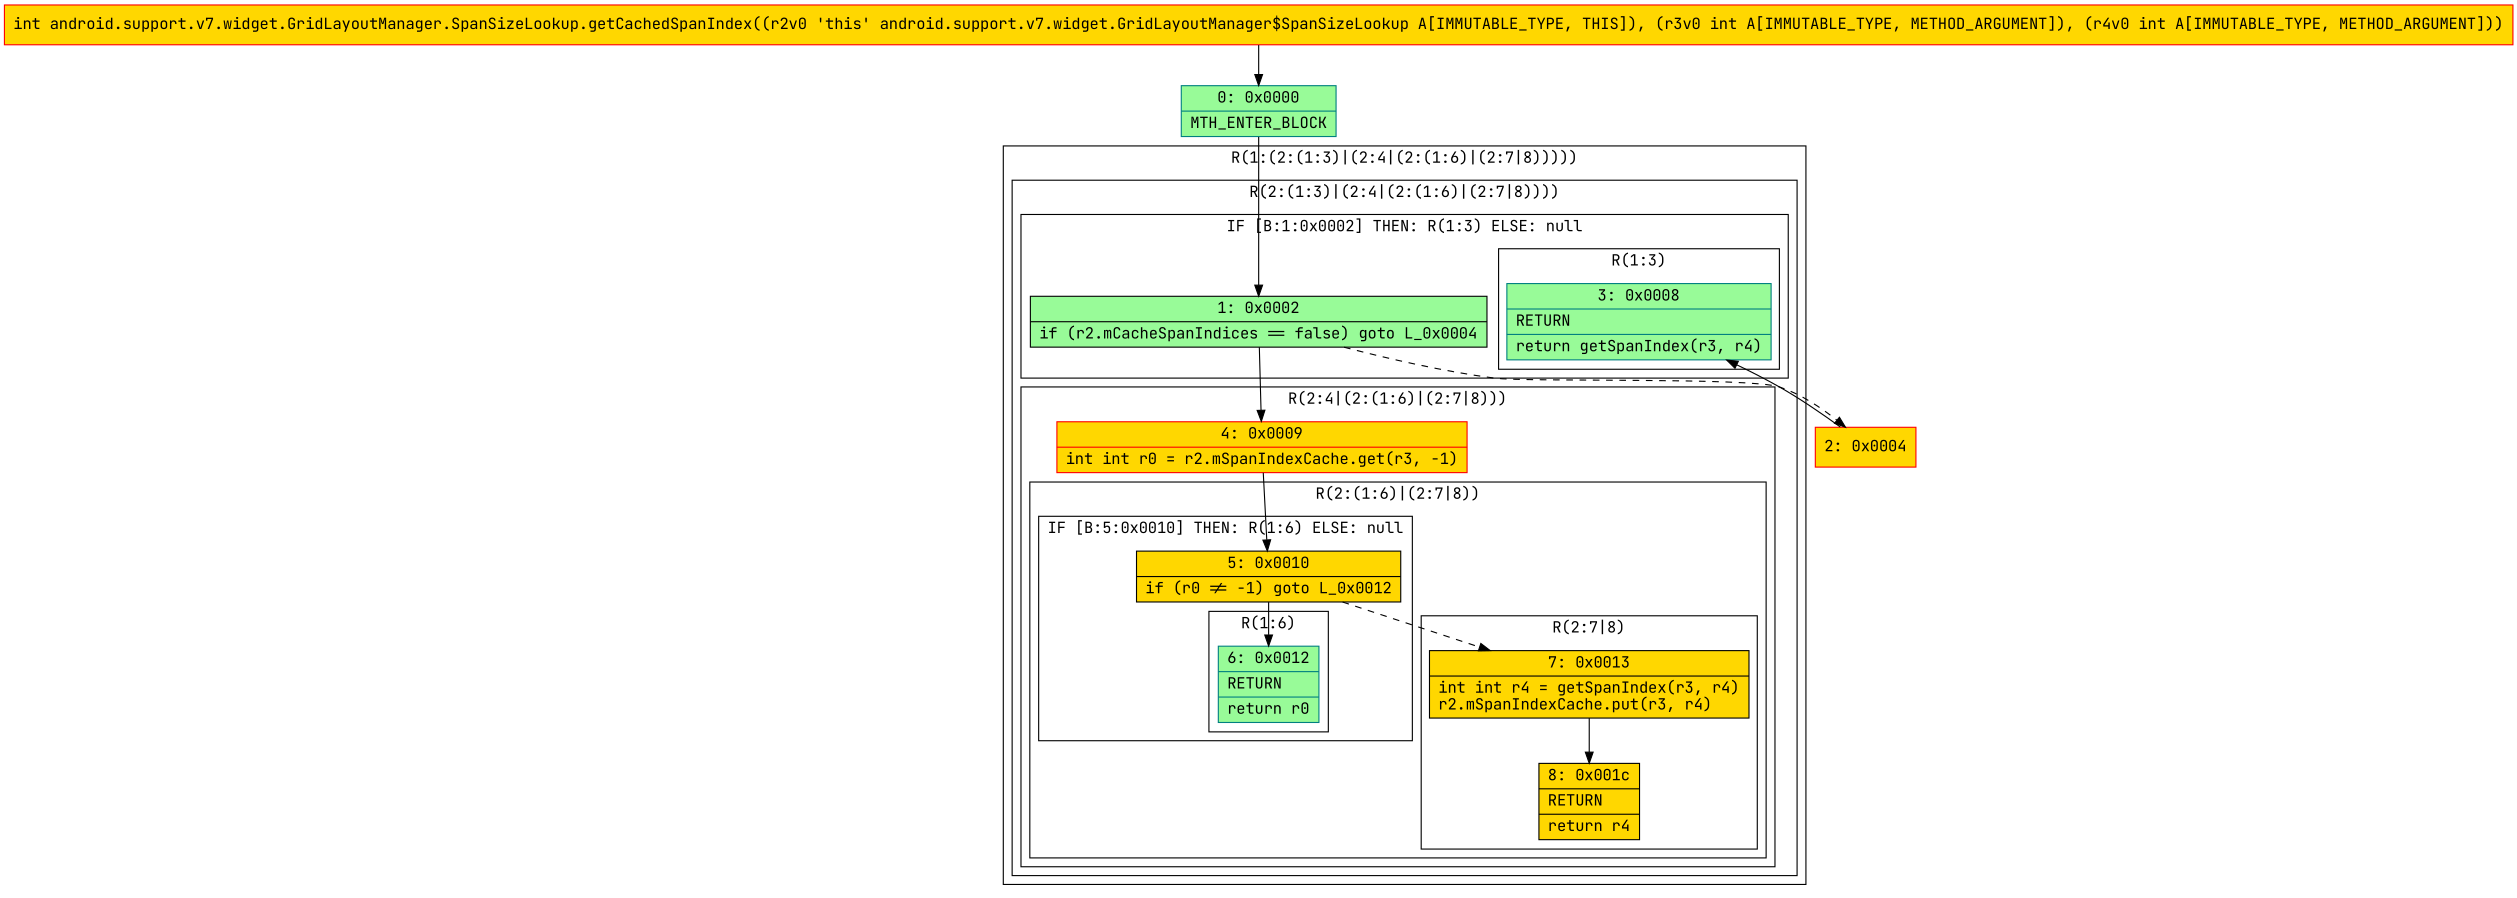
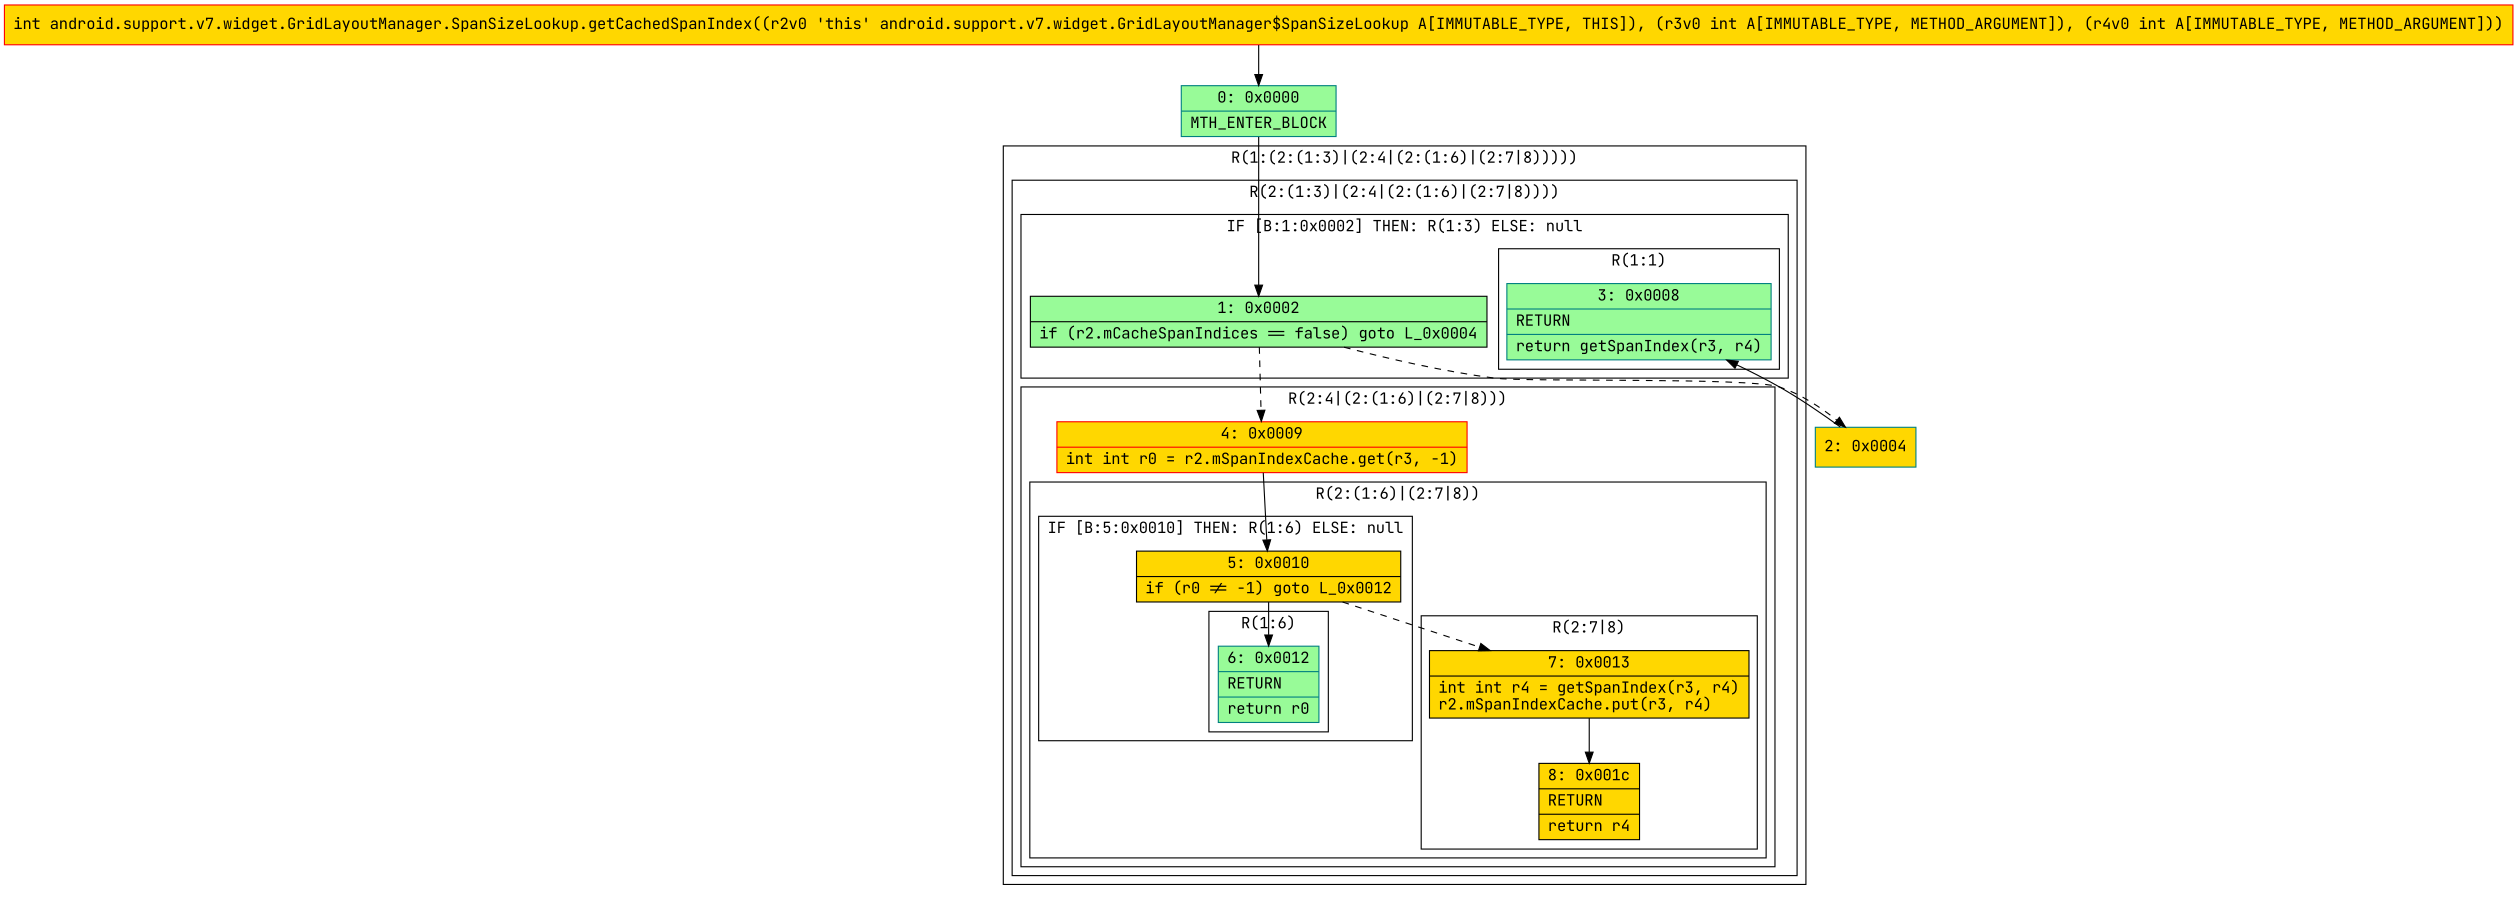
(1639, 261) -> (1639, 261)
(1260, 371) -> (1260, 371)
(1866, 447) -> (1866, 447)
